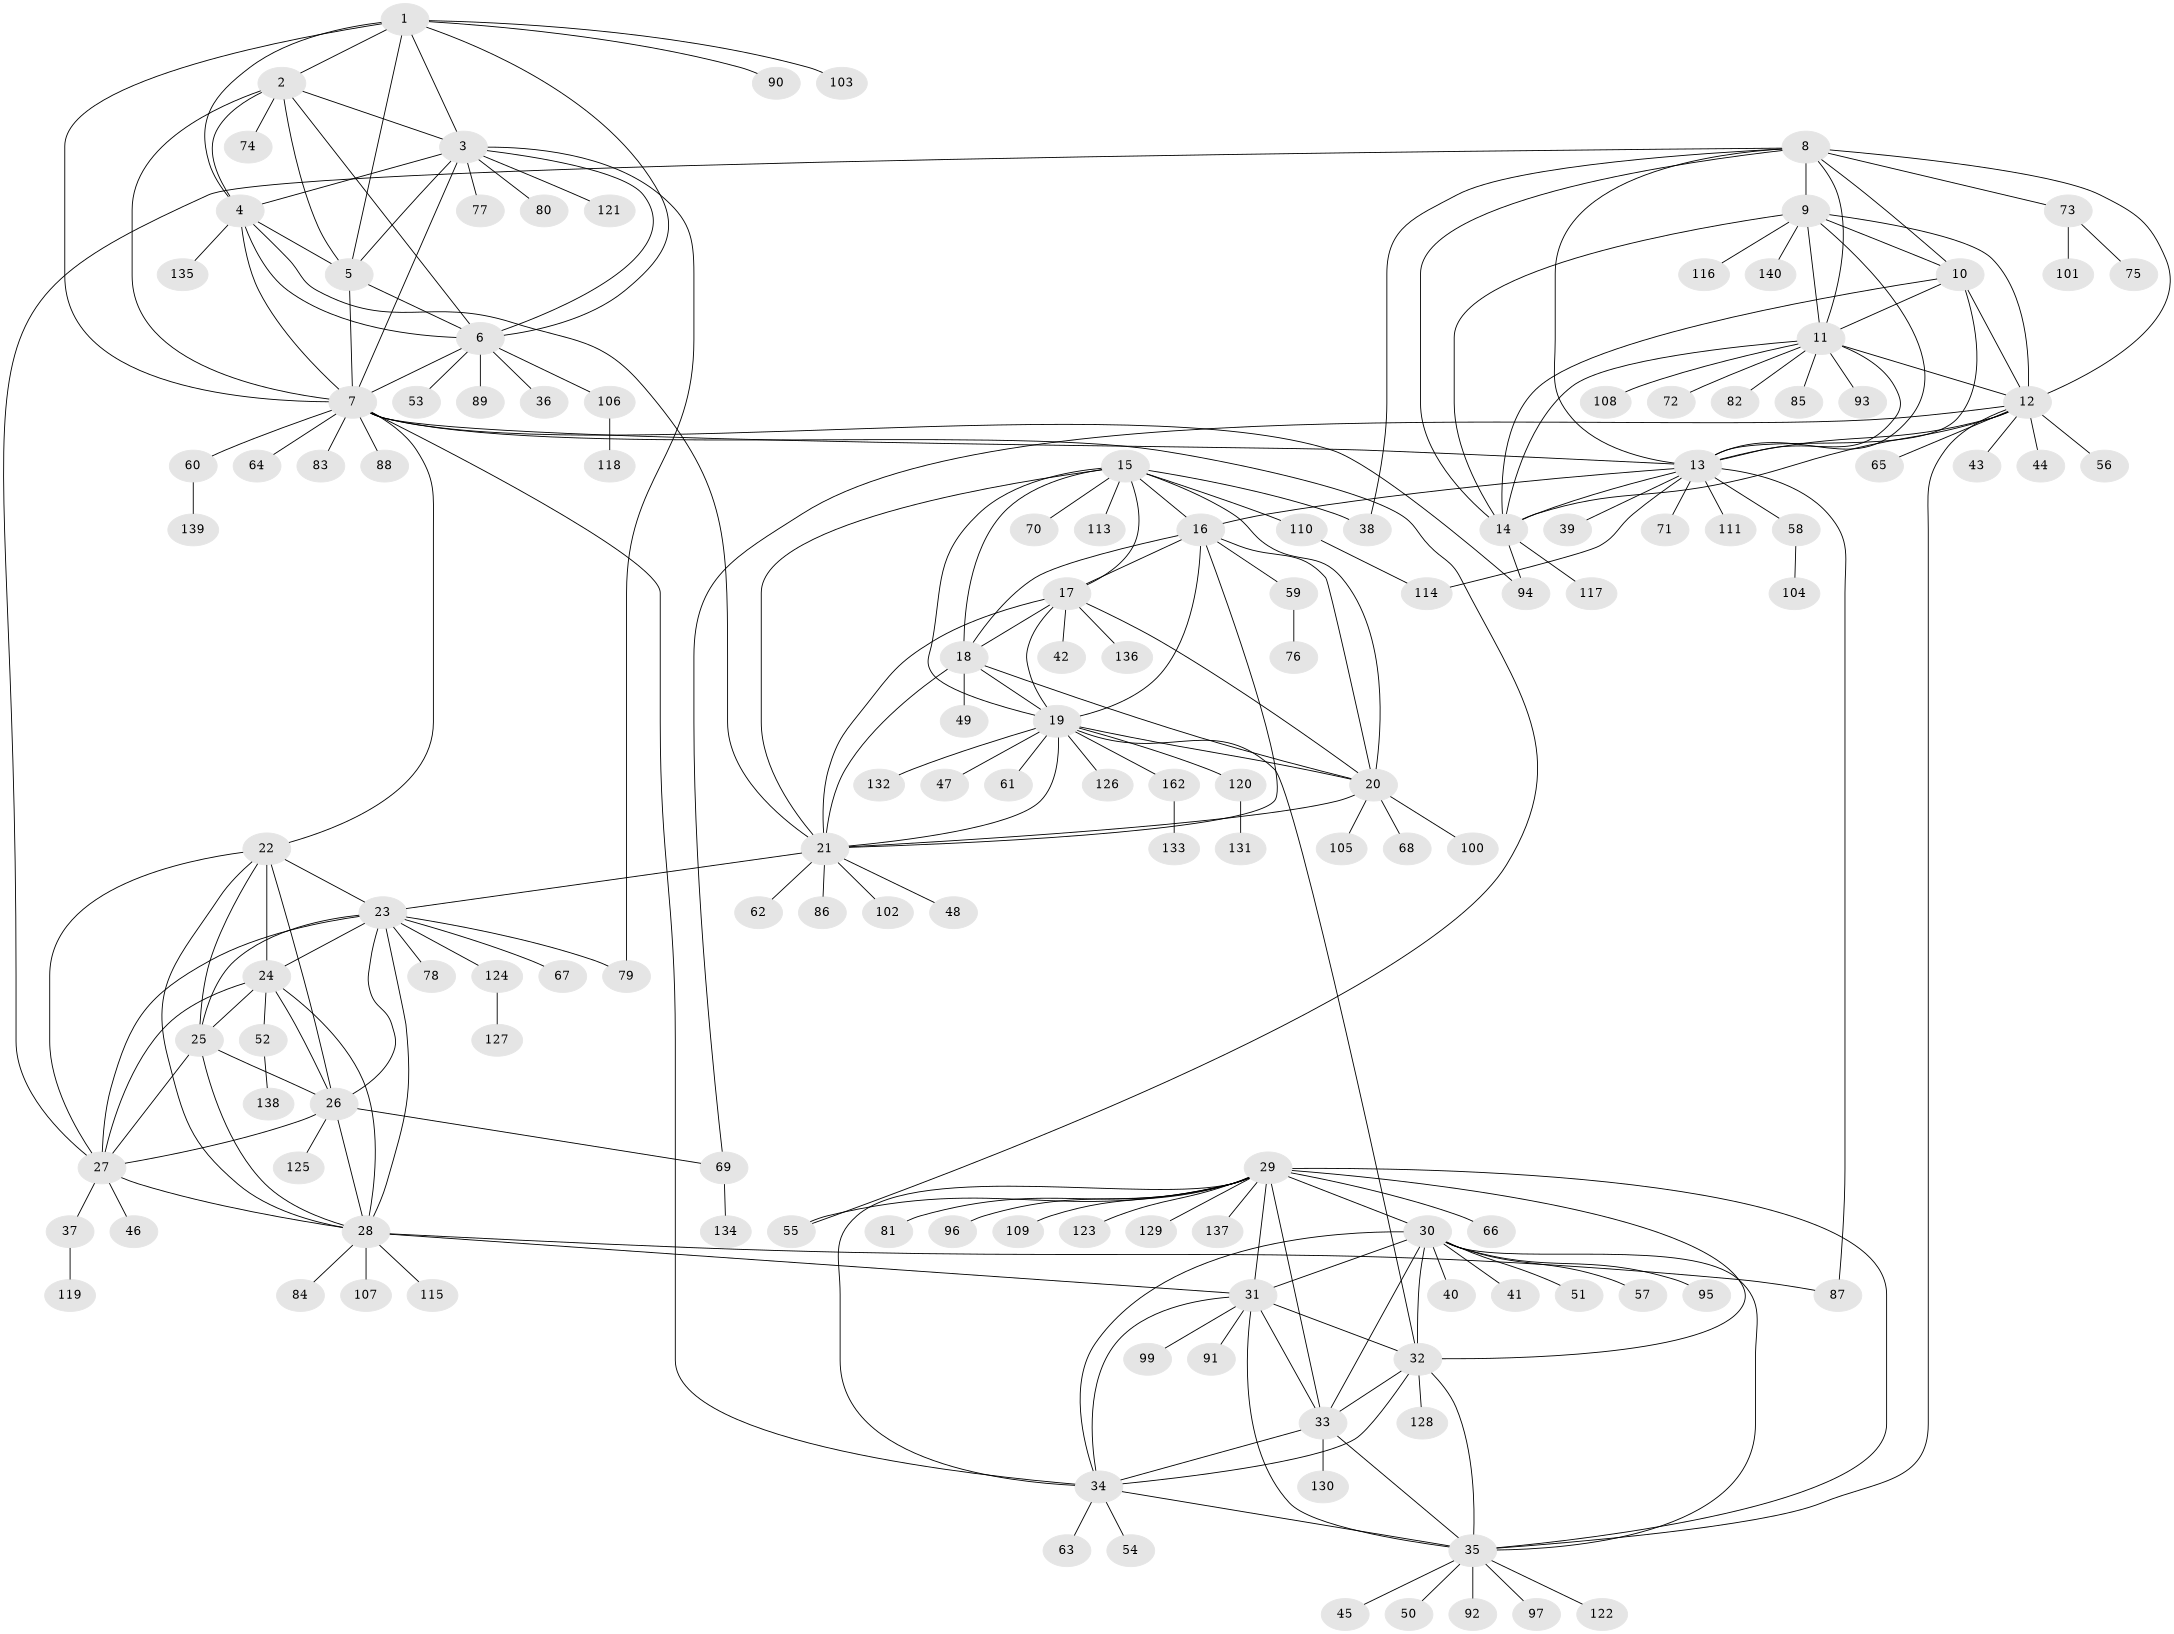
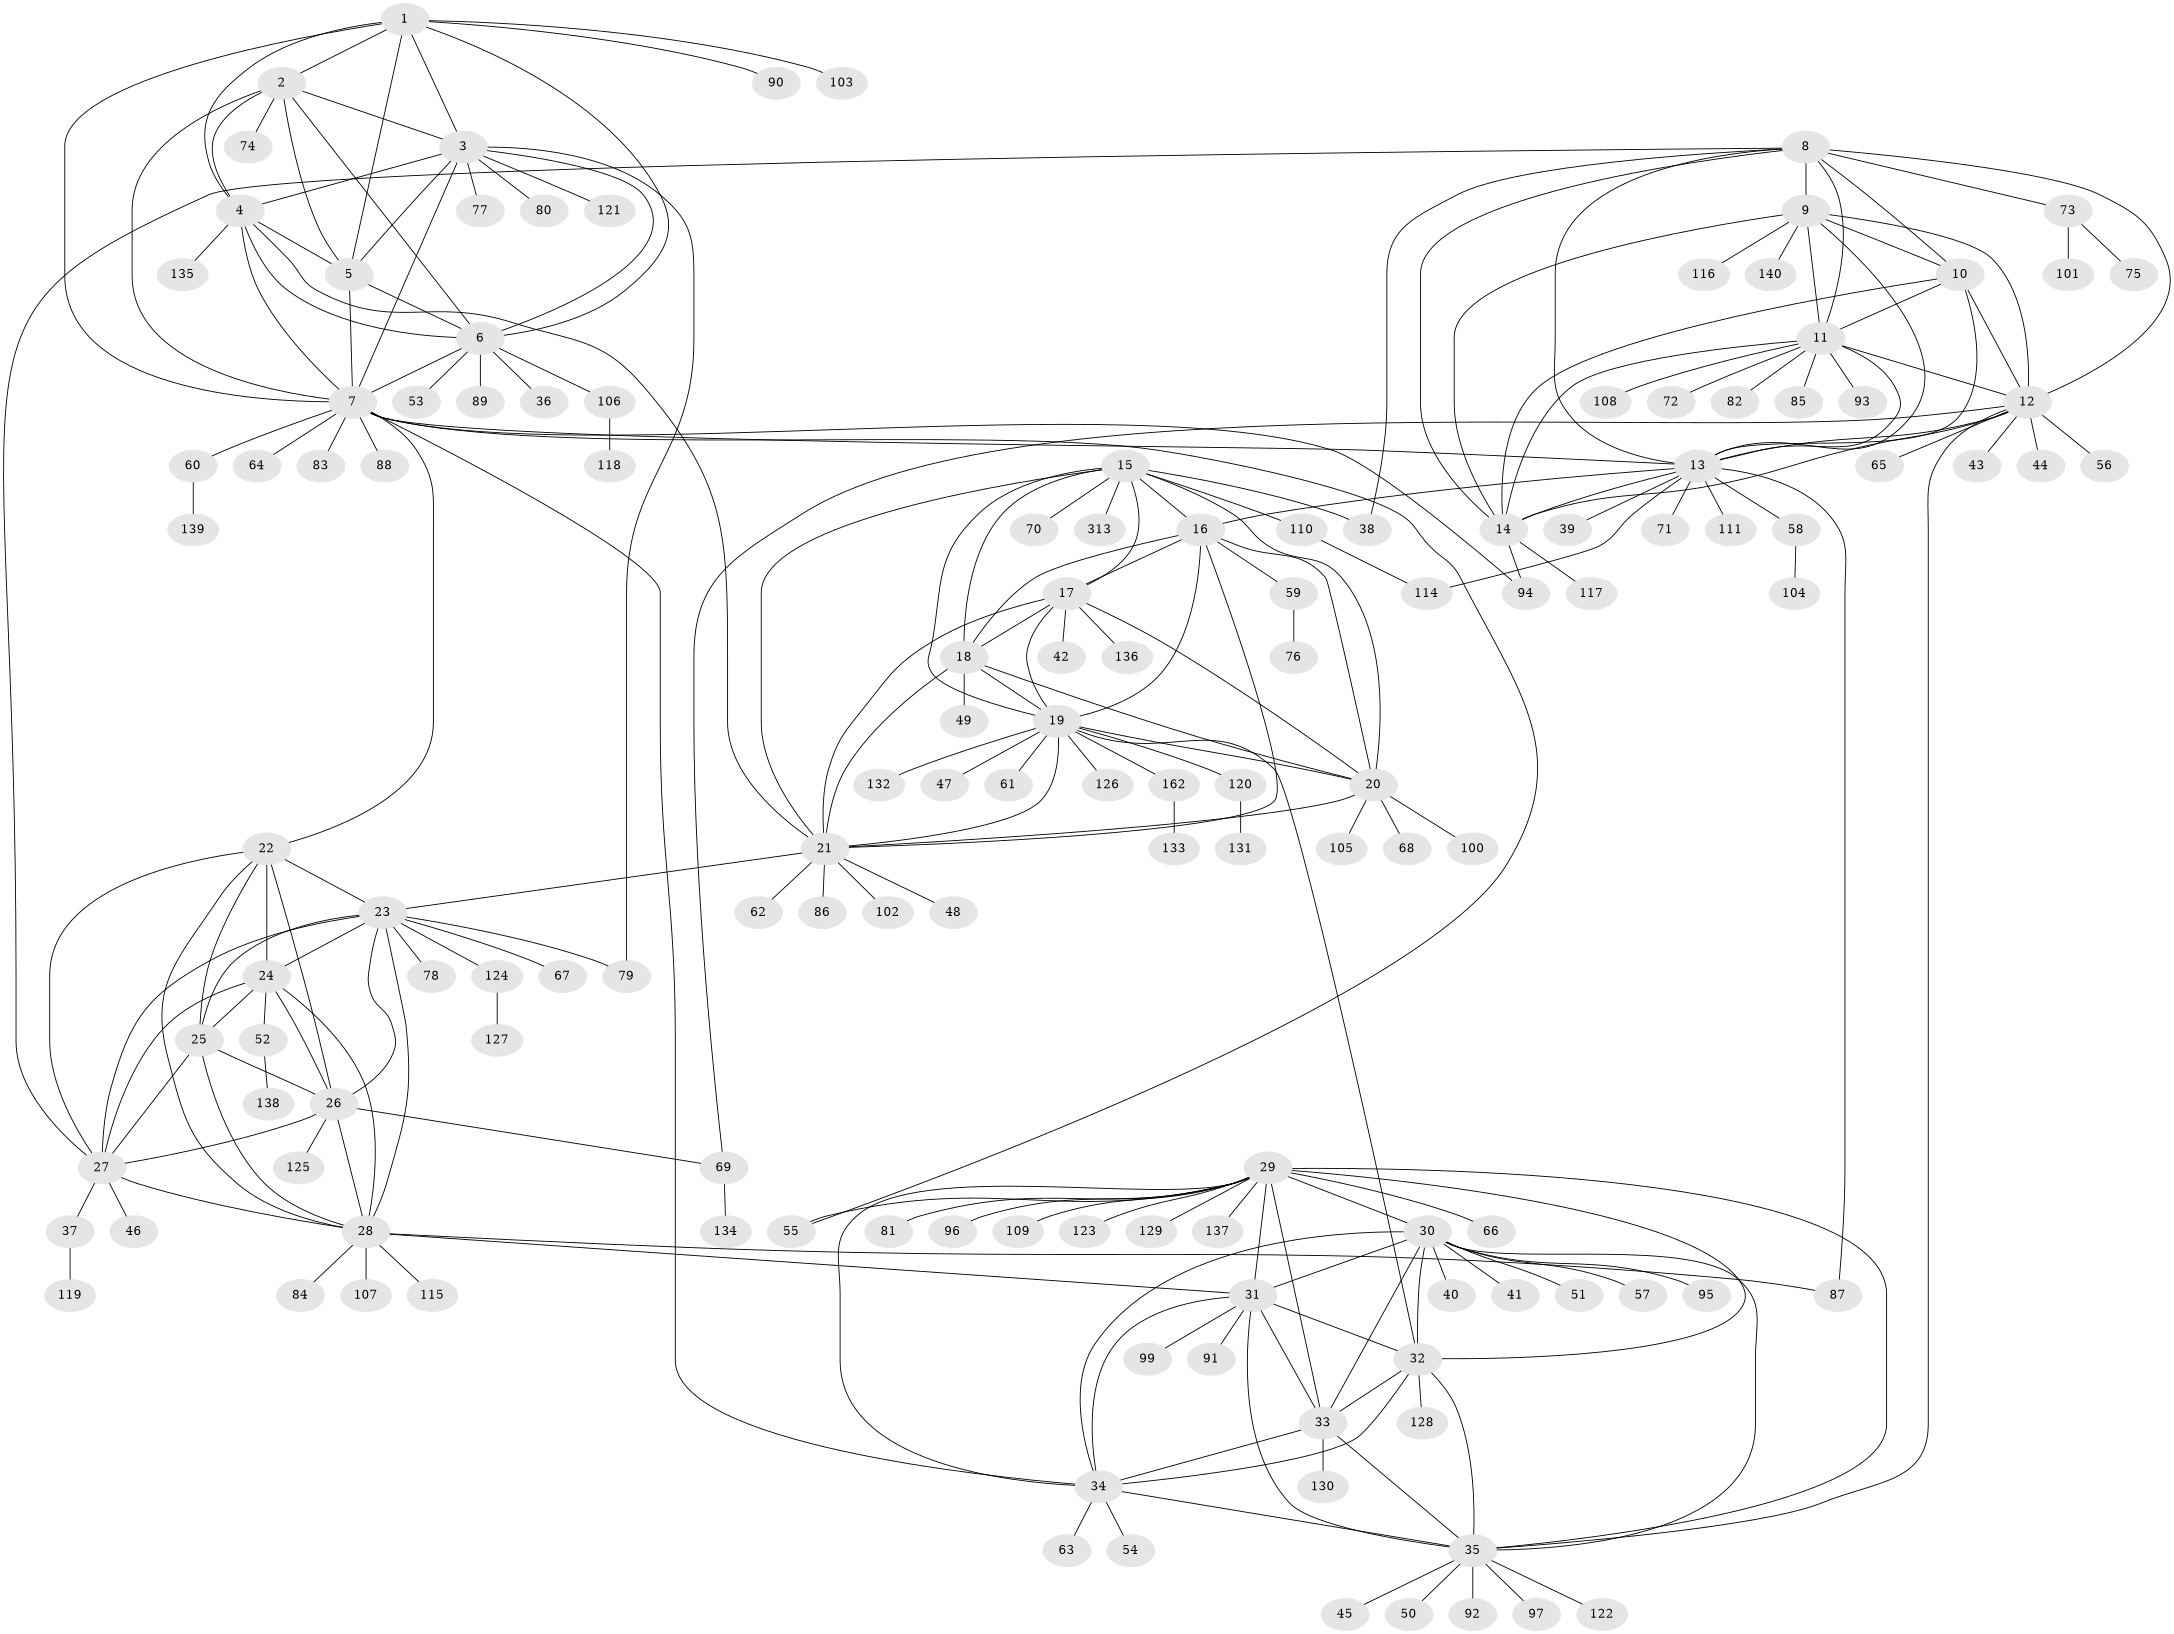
(1100, 530) -> (1100, 530)
